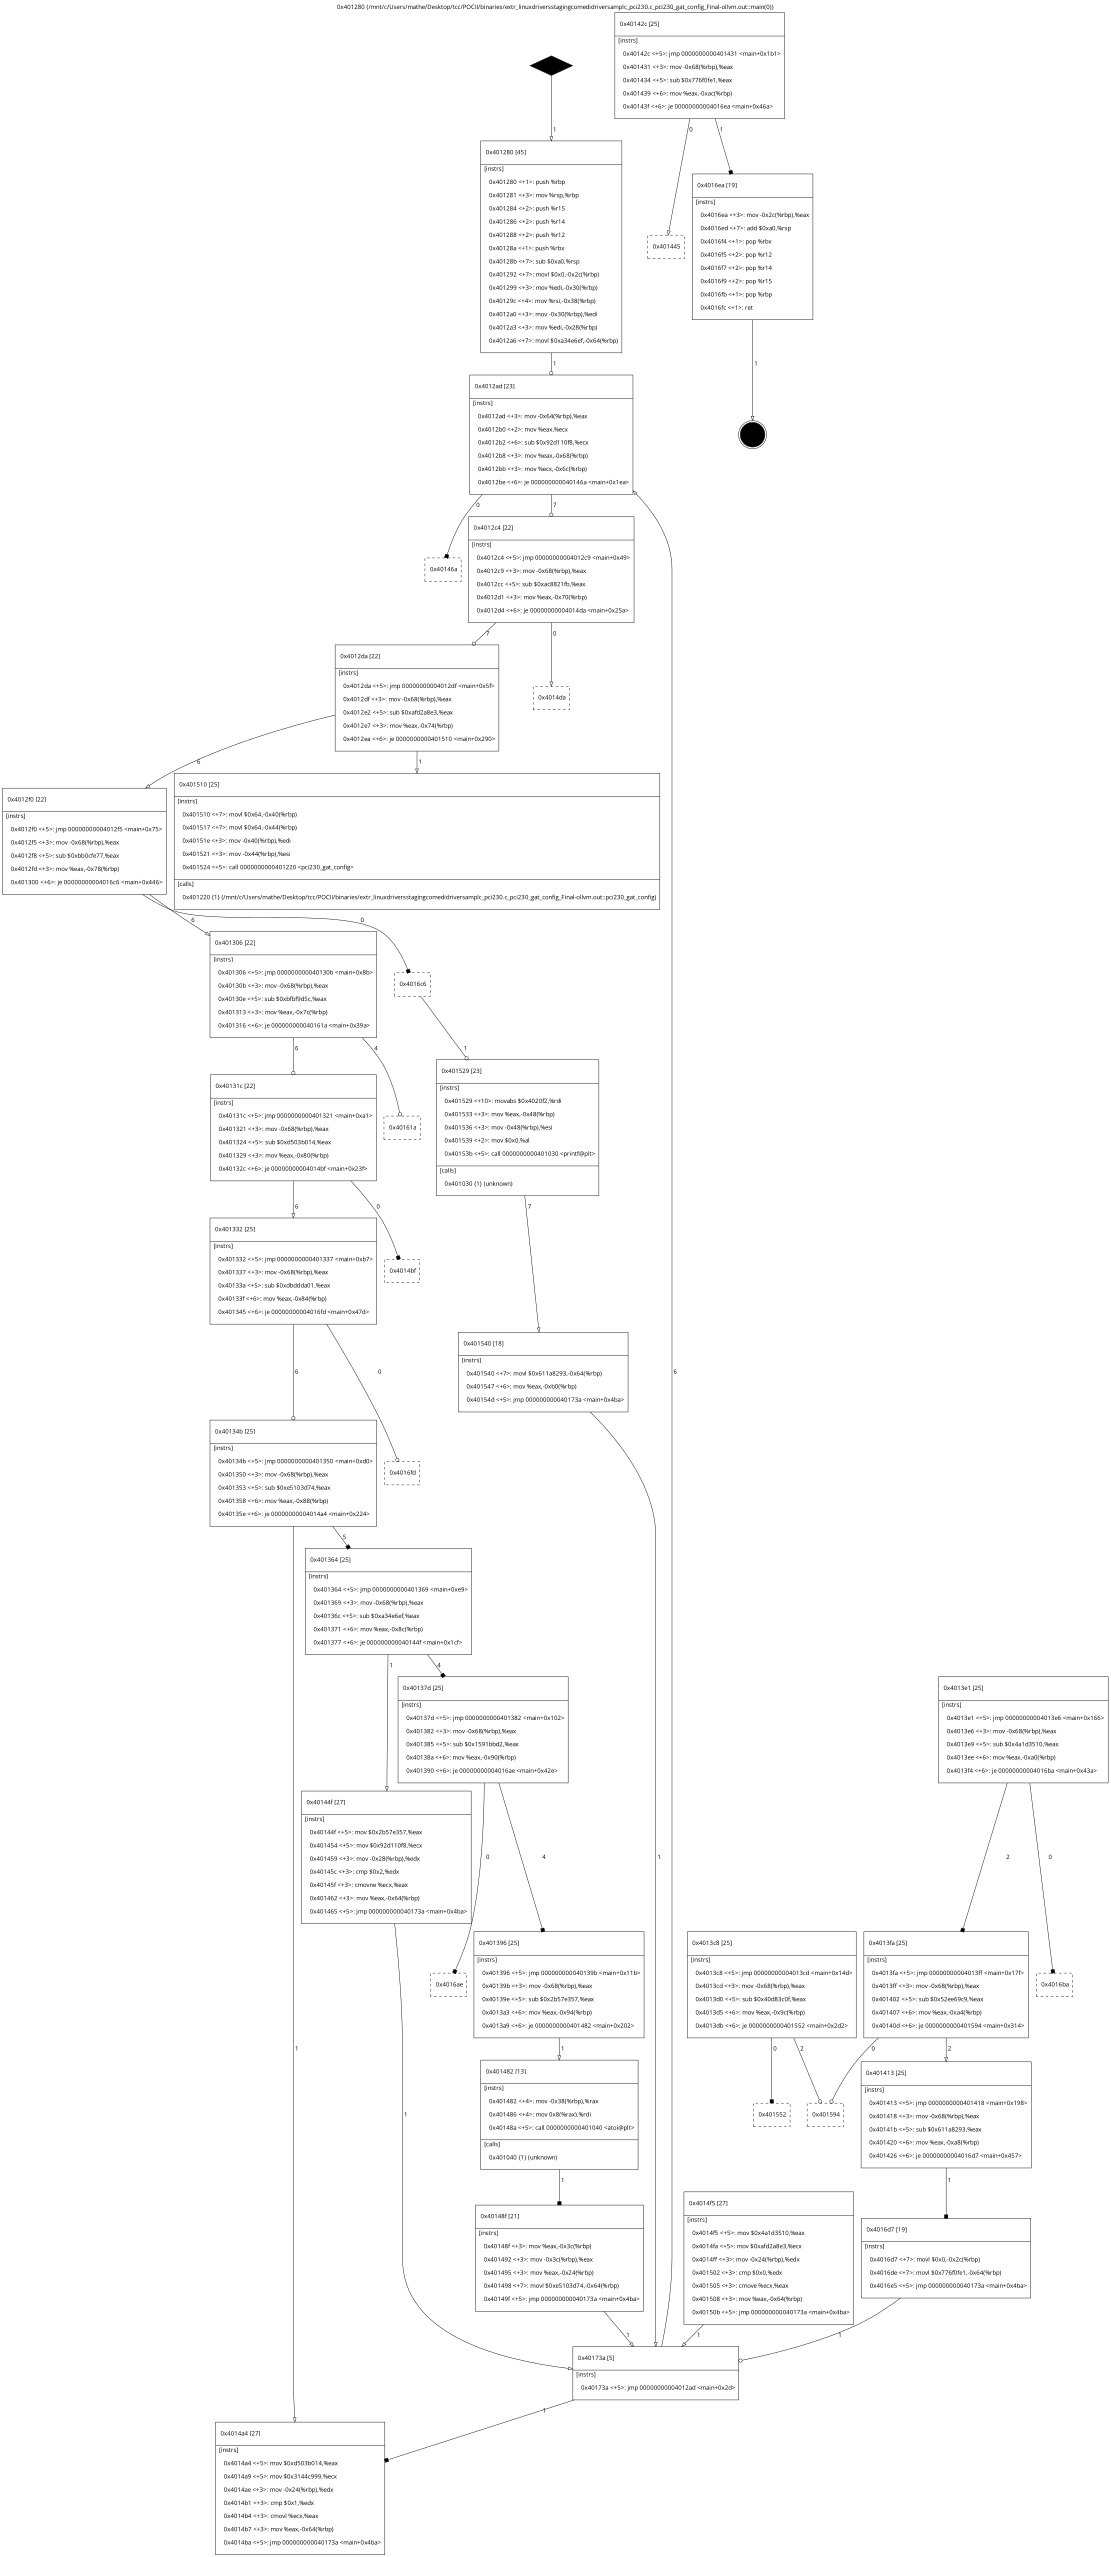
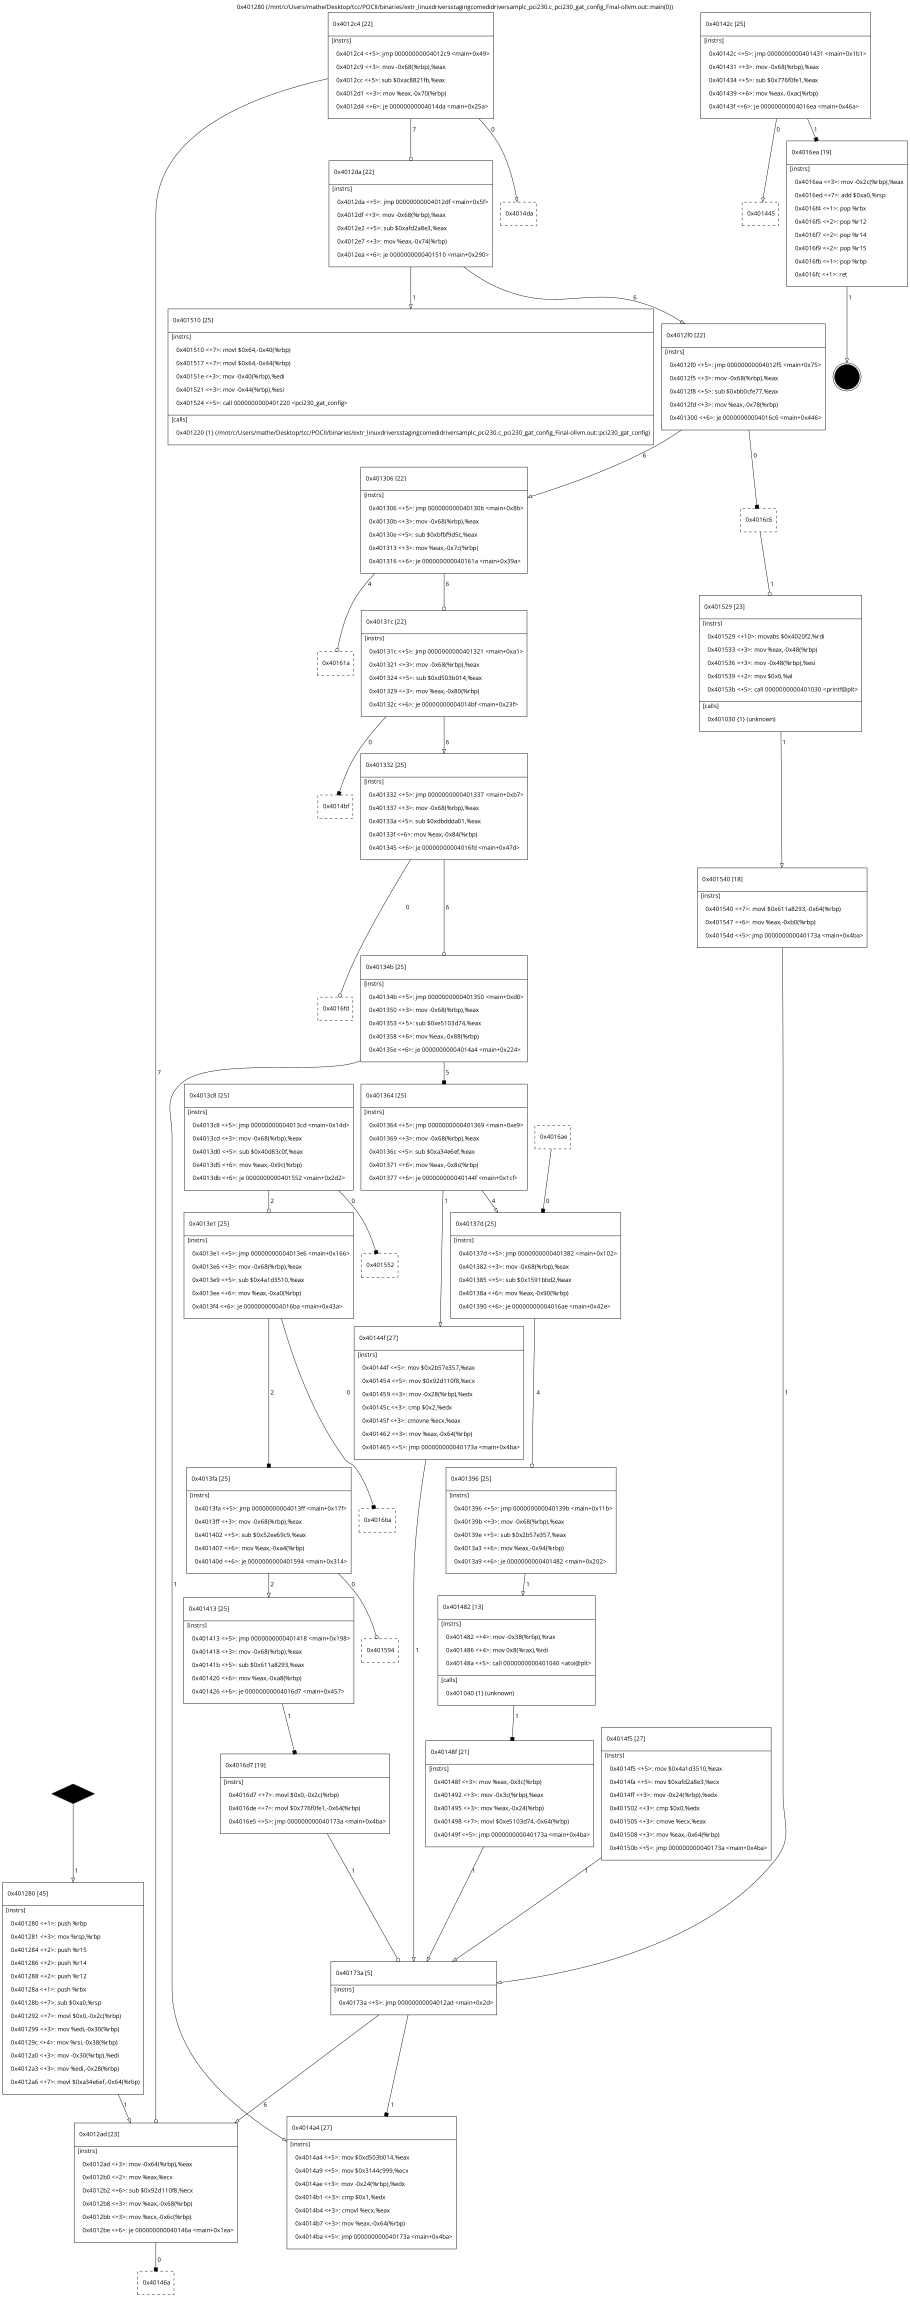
(551, 362) -> (124, 2107)
(551, 504) -> (156, 1049)
(529, 1207) -> (784, 743)
(434, 1664) -> (489, 1200)
(520, 1855) -> (533, 1391)
(479, 1878) -> (547, 1178)
(807, 2069) -> (269, 1200)
